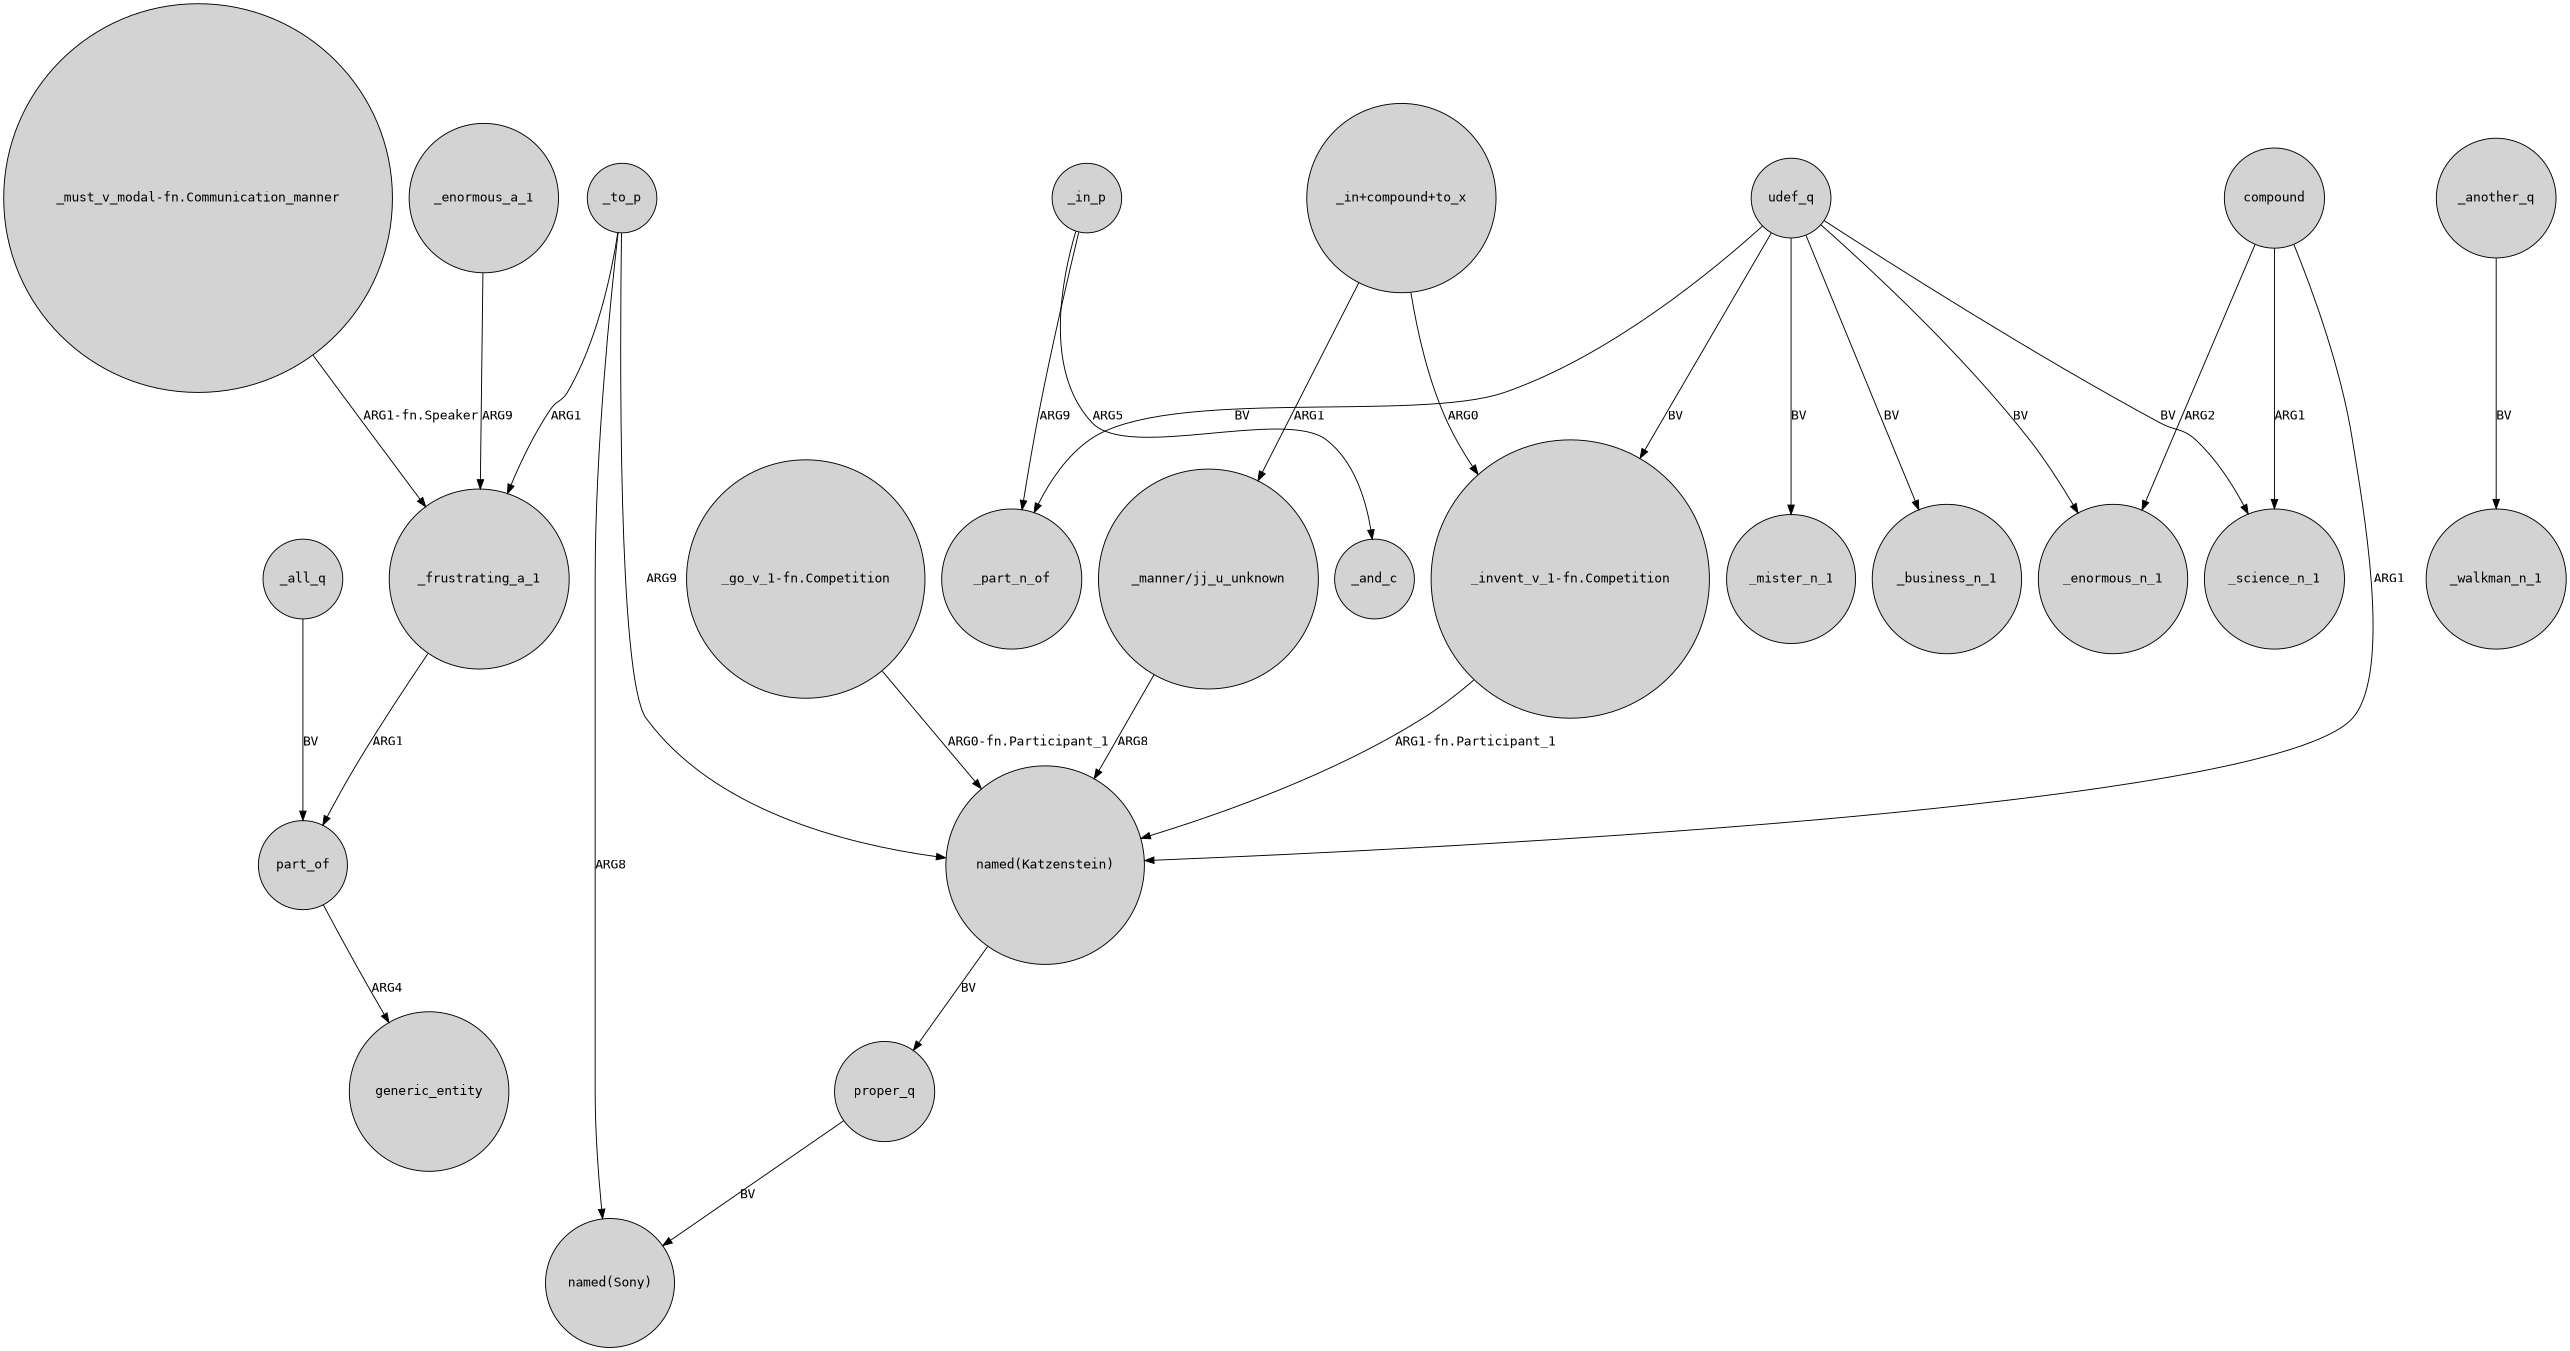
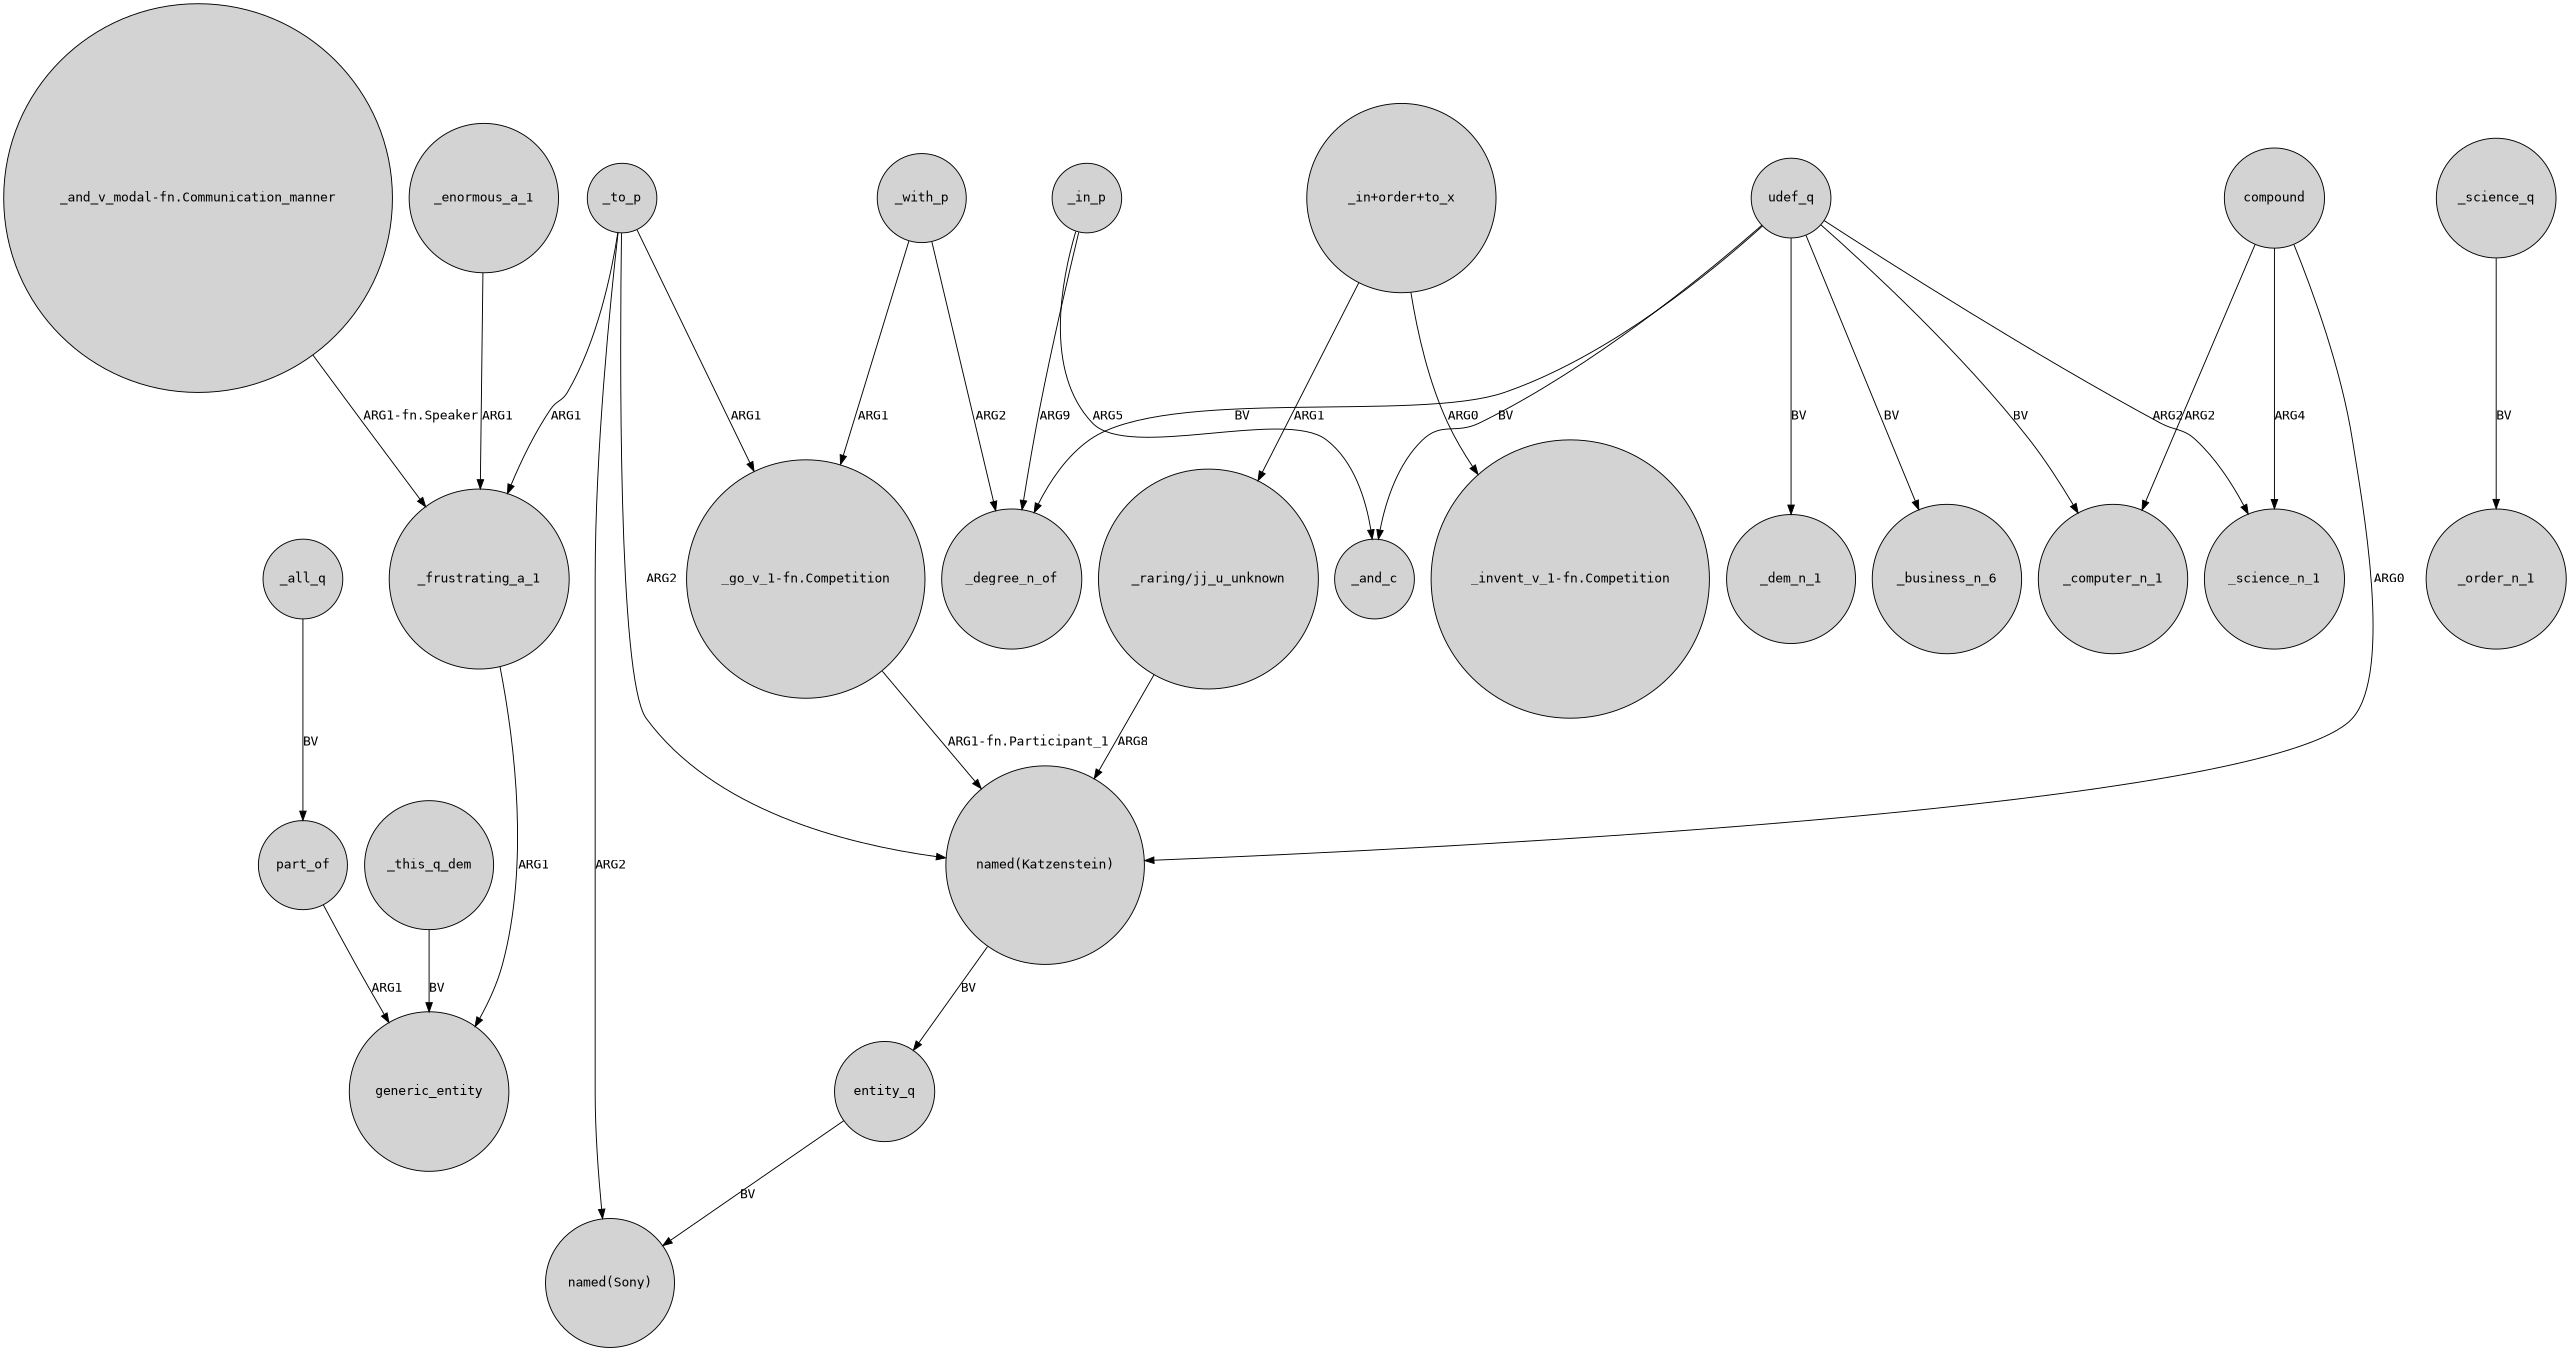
(198, 198) -> (198, 198)
none -> (922, 198)
(1401, 198) -> (1401, 198)
(2496, 198) -> (2496, 198)
(1708, 341) -> (1560, 378)
none -> (693, 346)
(498, 416) -> (498, 416)
(2168, 416) -> (2168, 416)
(2290, 416) -> (2290, 416)
(662, 579) -> (662, 579)
(1012, 579) -> (1012, 579)
(1208, 579) -> (1208, 579)
(1791, 579) -> (1791, 579)
(1947, 579) -> (1947, 579)
(2113, 579) -> (2113, 579)
(2389, 579) -> (2389, 579)
(2496, 579) -> (2496, 579)
(375, 734) -> (517, 845)
(1028, 742) -> (1028, 742)
(1319, 773) -> none
none -> (429, 865)
(611, 865) -> (611, 865)
(387, 988) -> (387, 988)
(885, 1092) -> (885, 1092)
